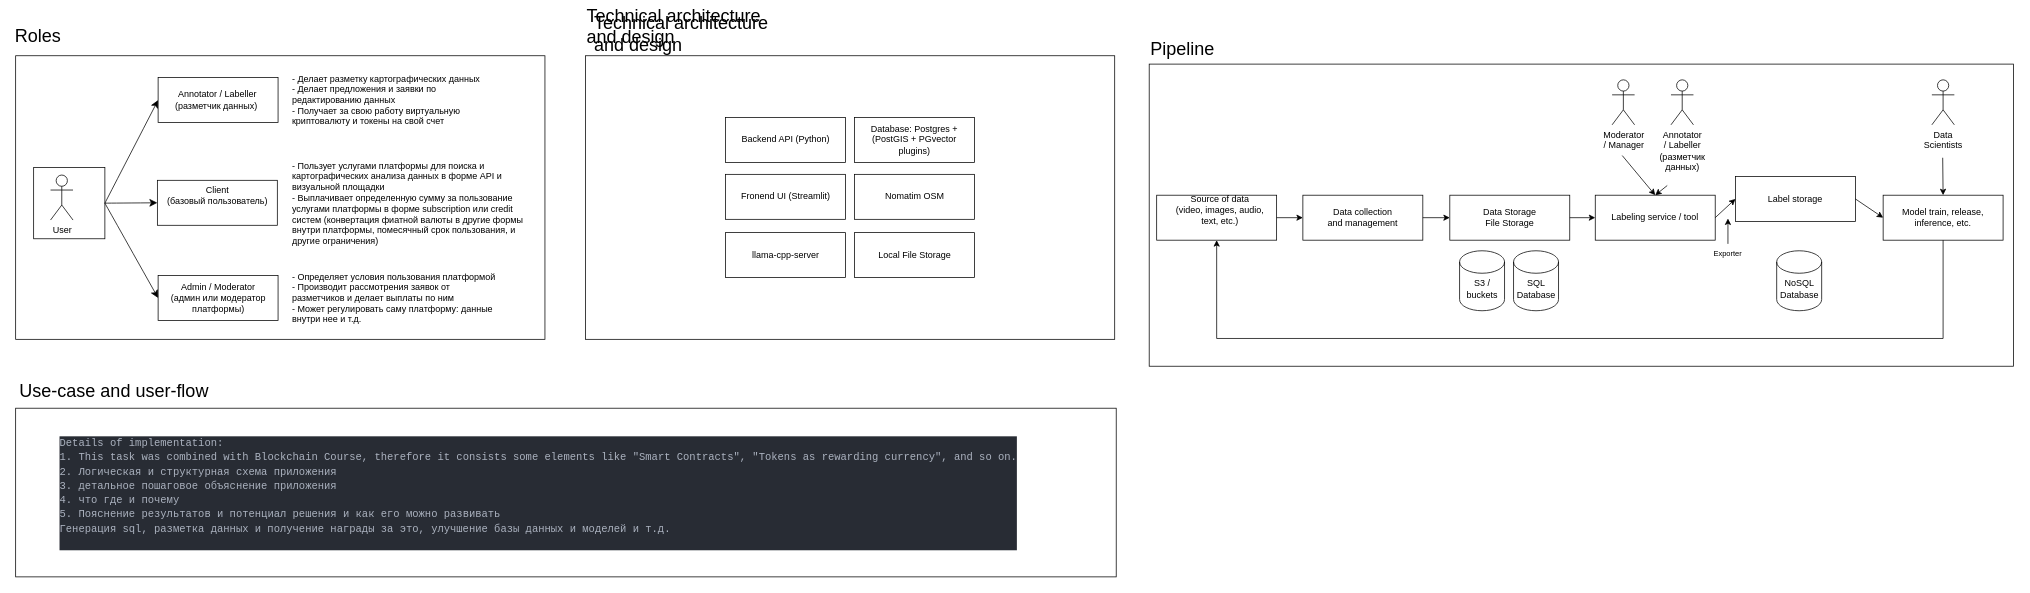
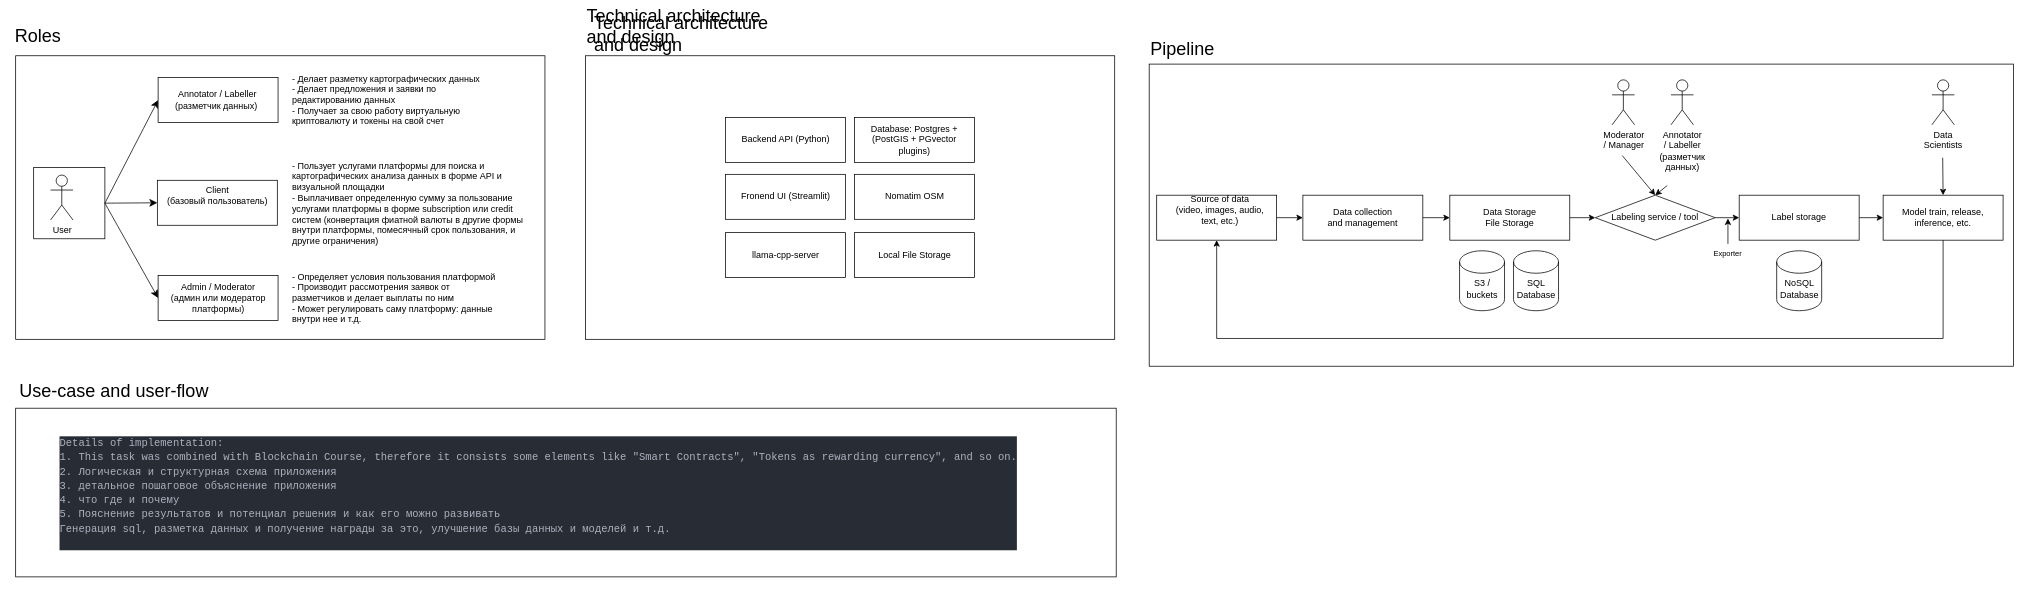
(1796, 199) -> (1800, 218)
(1656, 218) -> (1656, 218)
